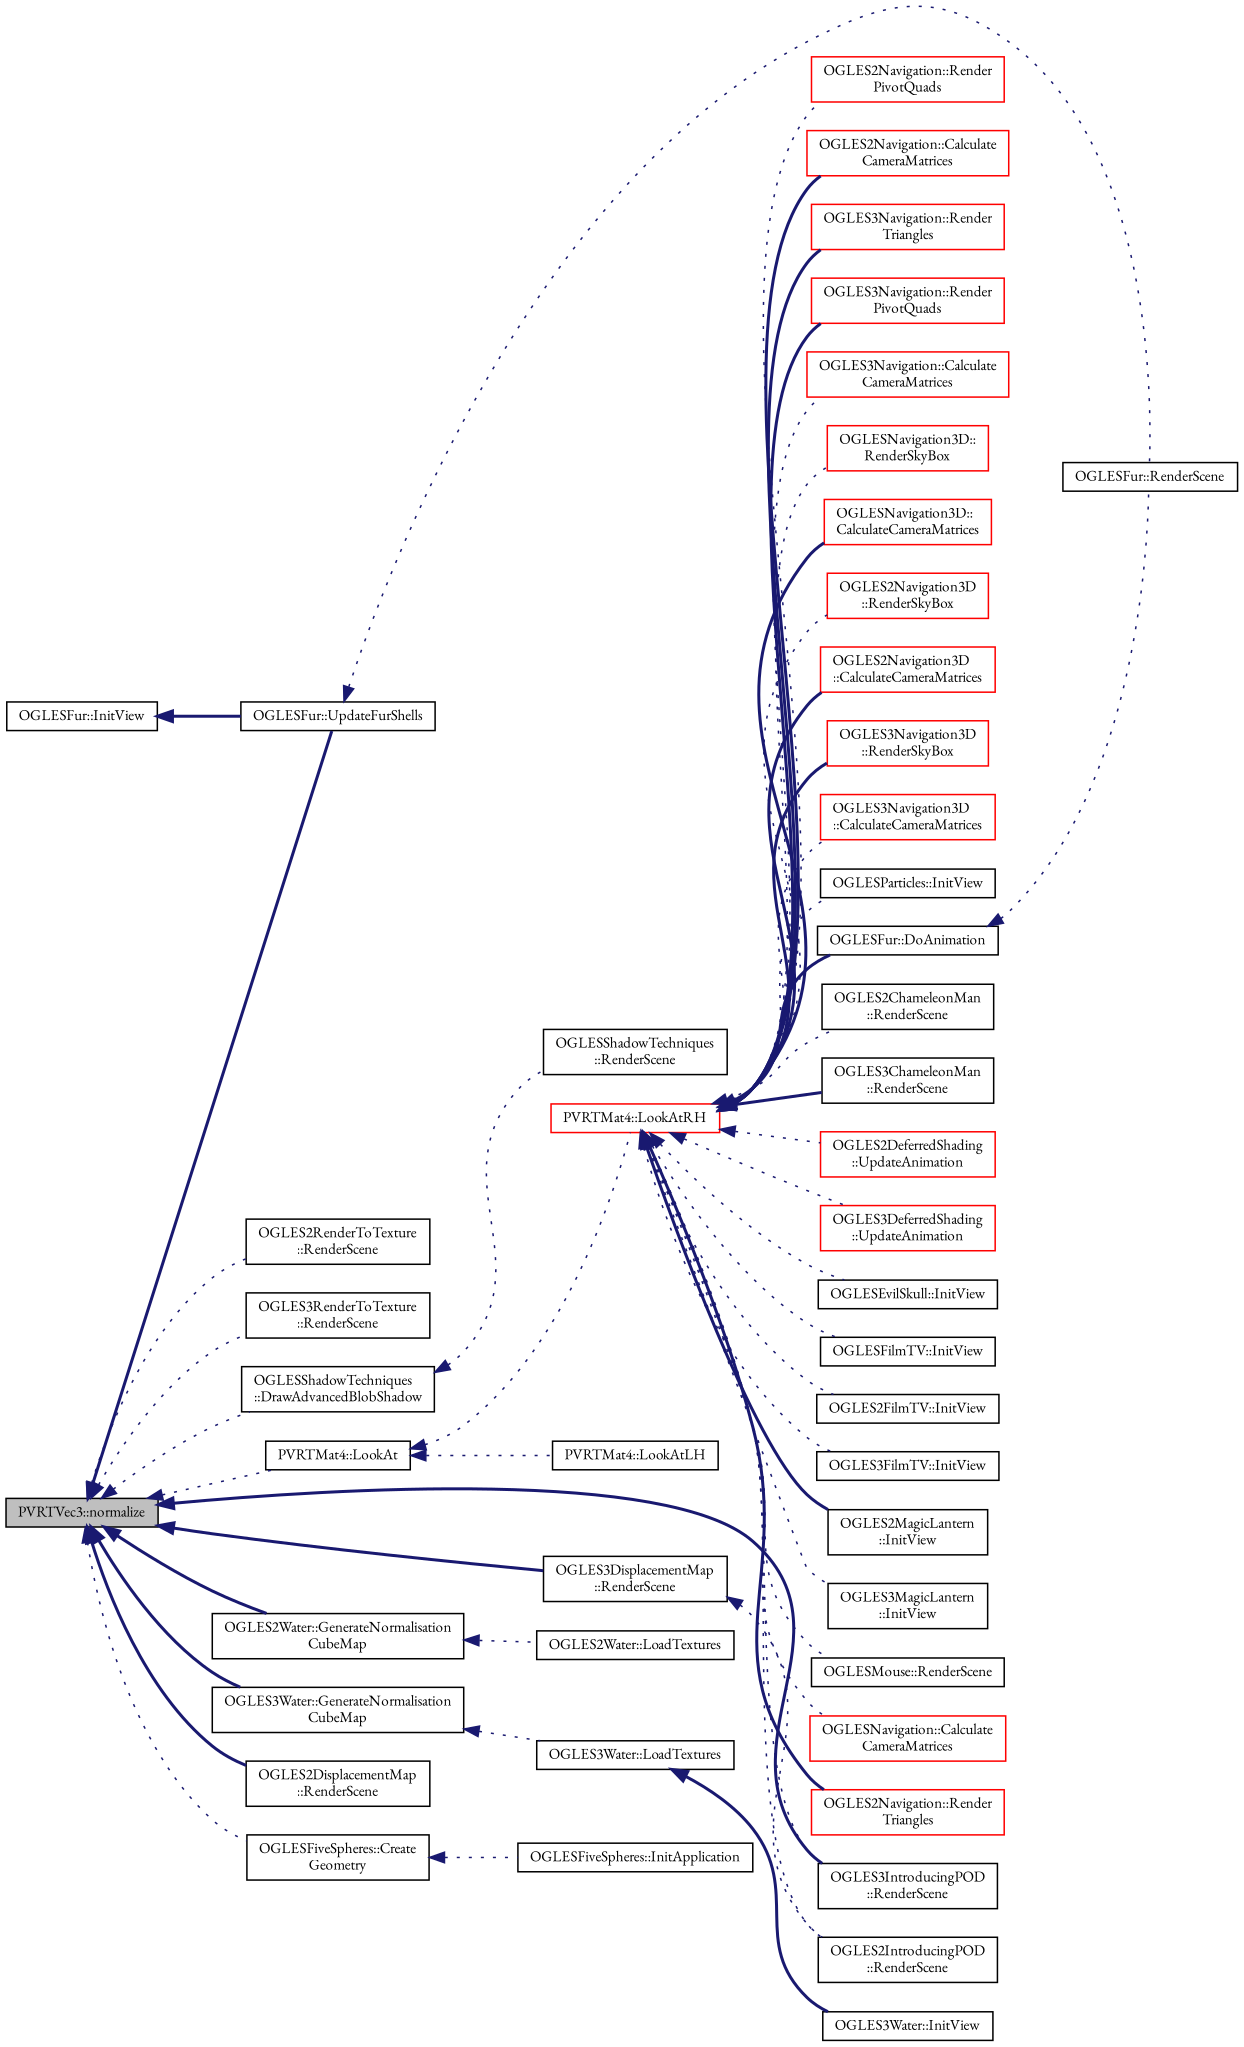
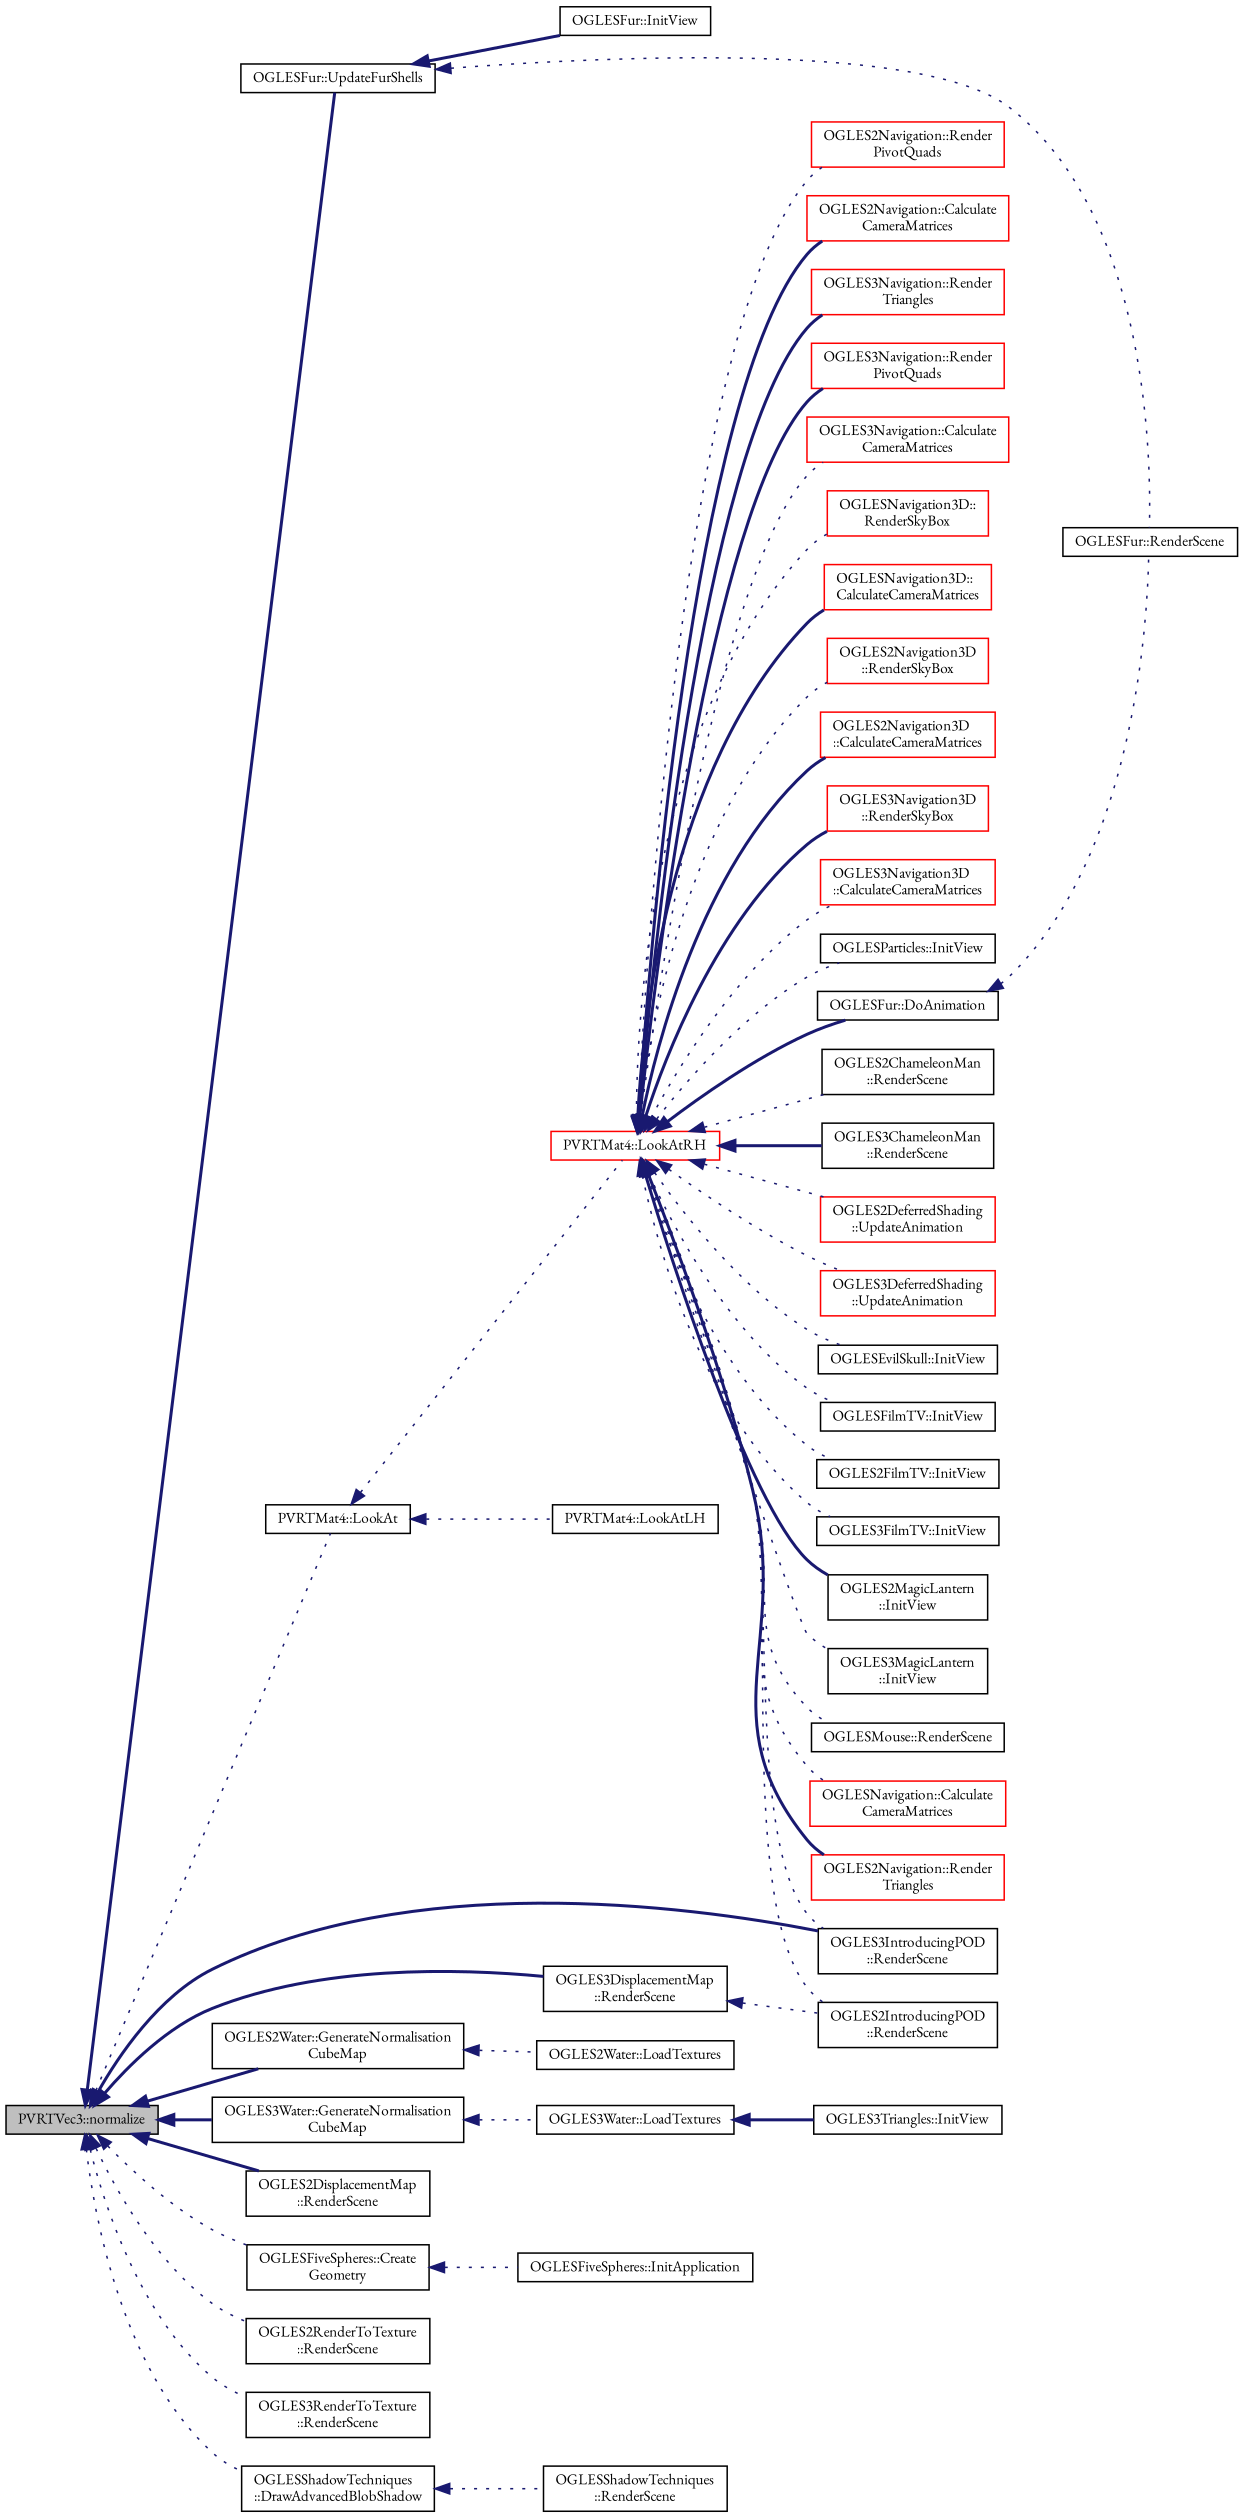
(207, 716) -> (494, 48)
(908, 2026) -> (908, 2120)
